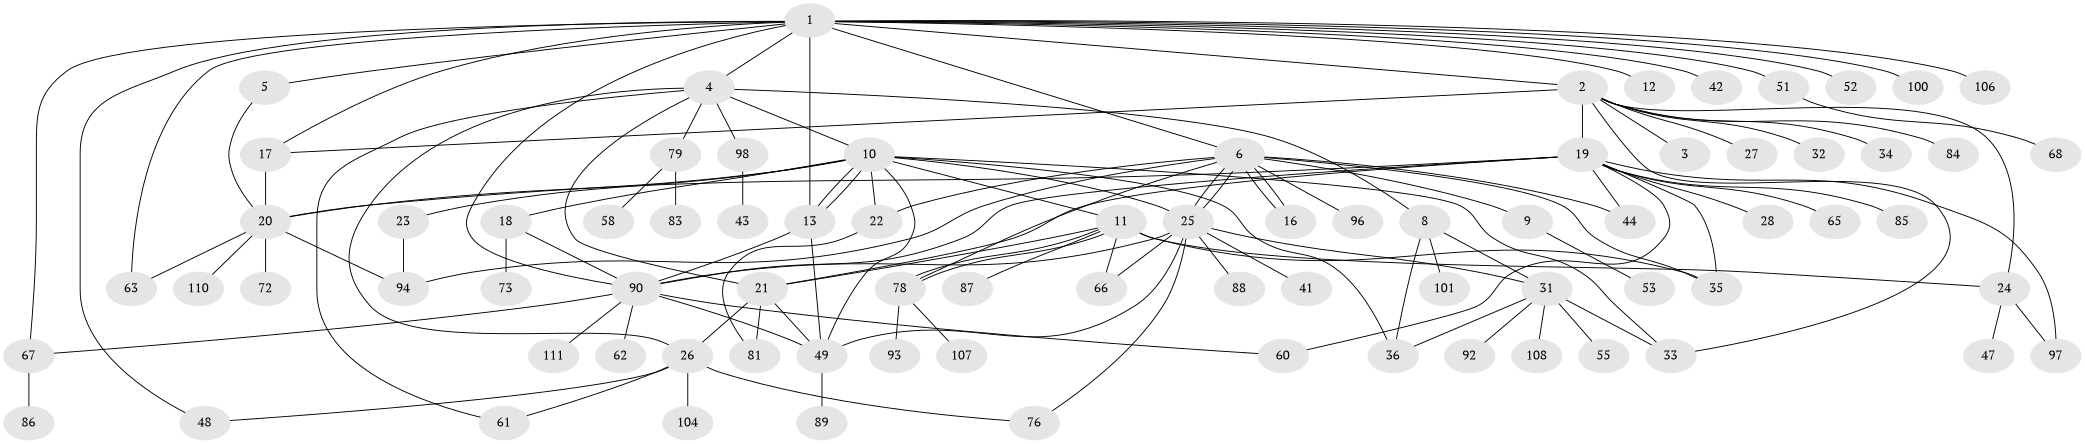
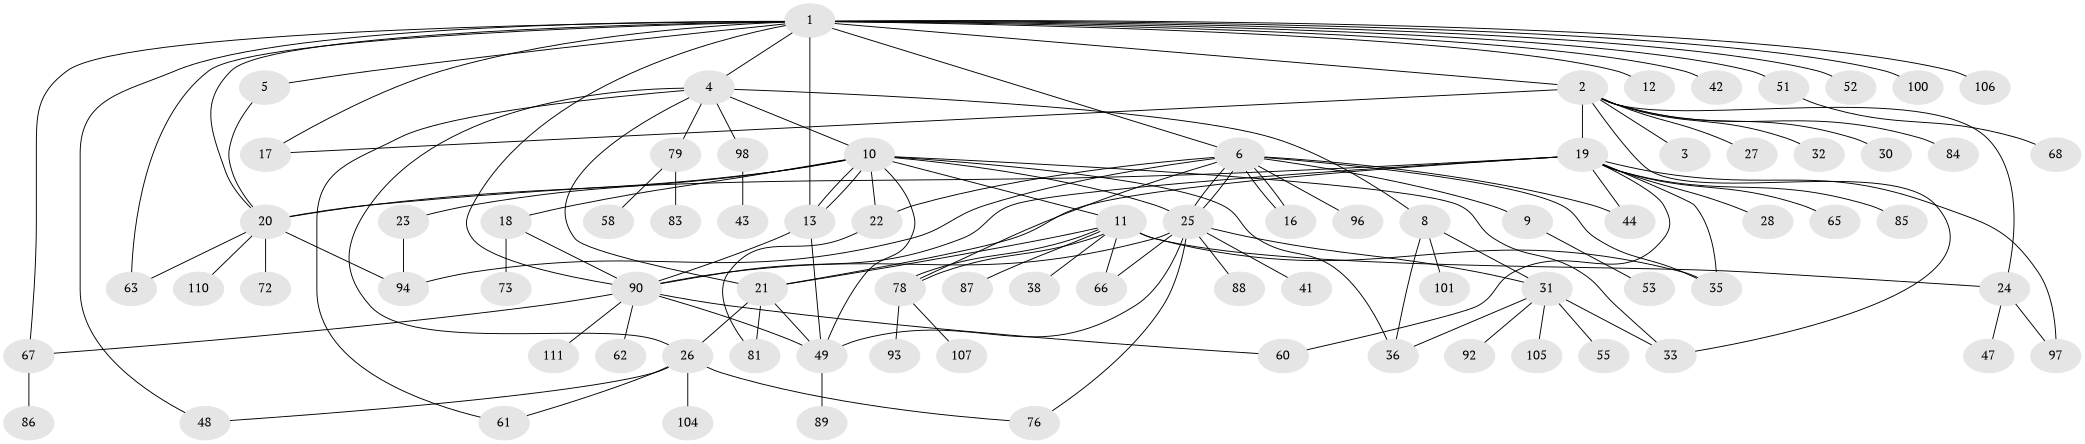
(1886, 155) -> (1886, 155)
(266, 188) -> (429, 36)
none -> (1034, 289)
(1537, 356) -> (1537, 356)
